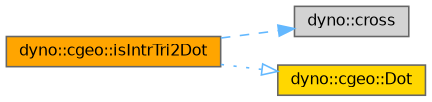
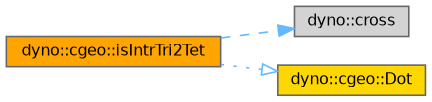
(114, 52) -> (114, 52)
